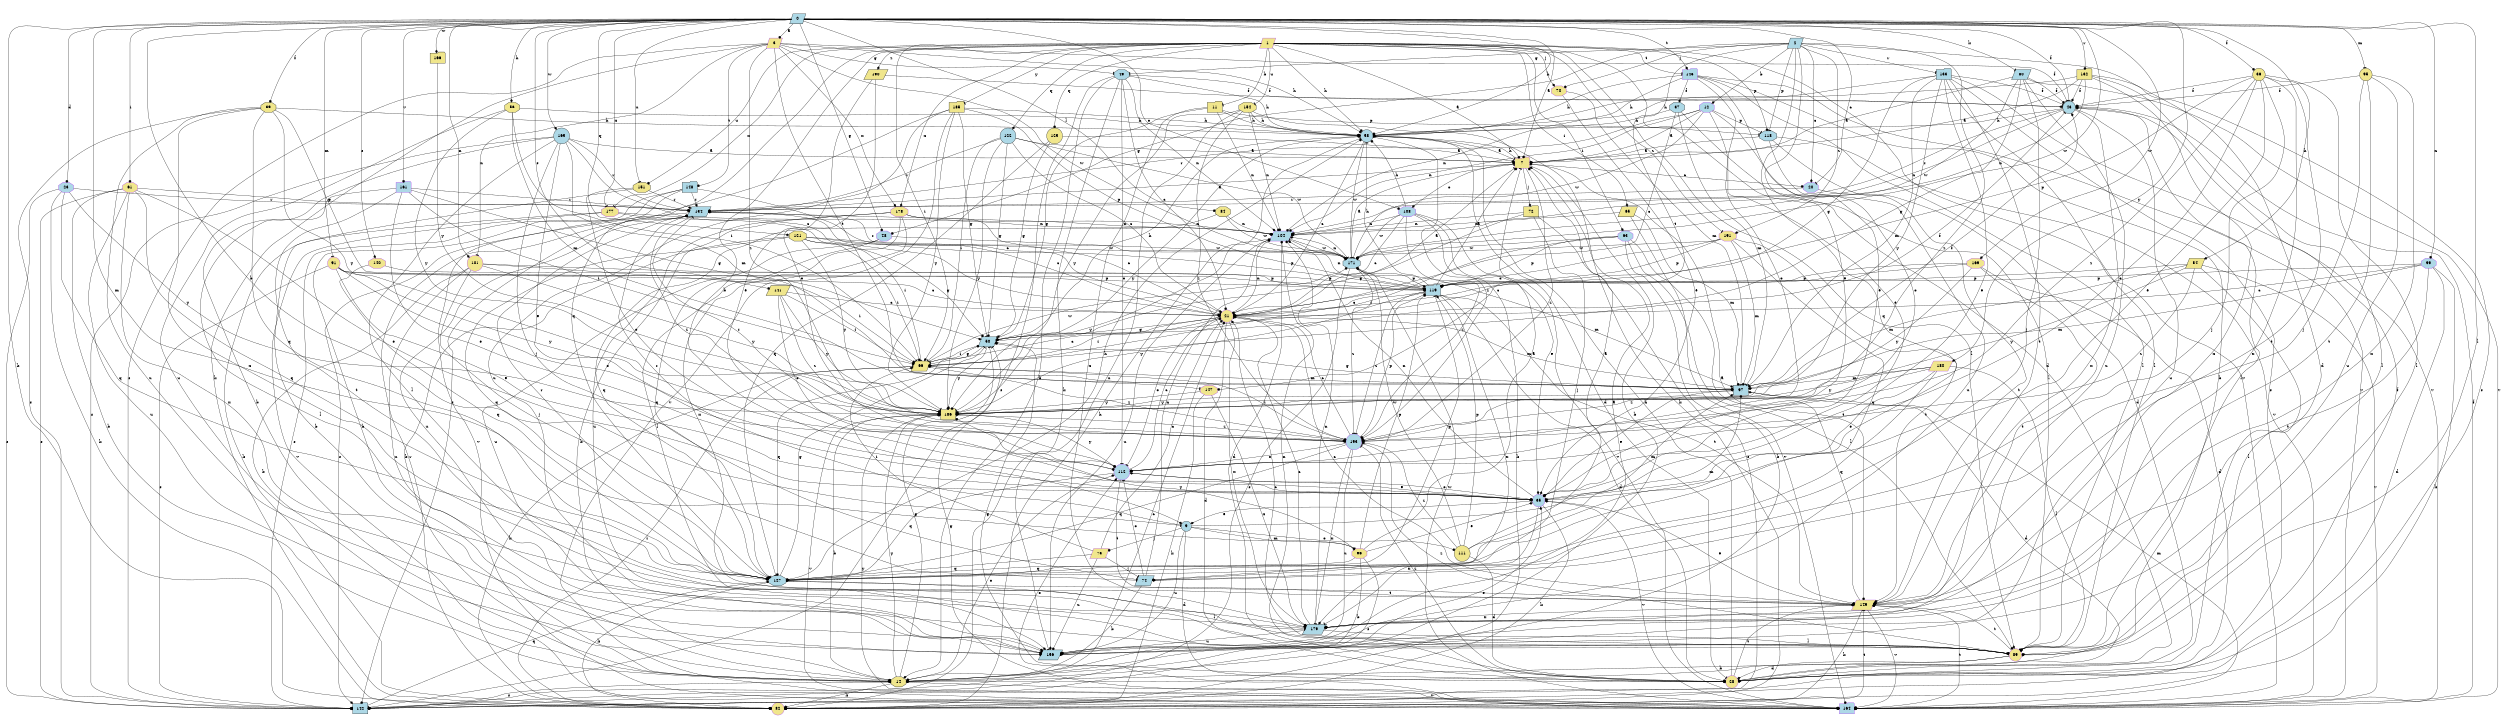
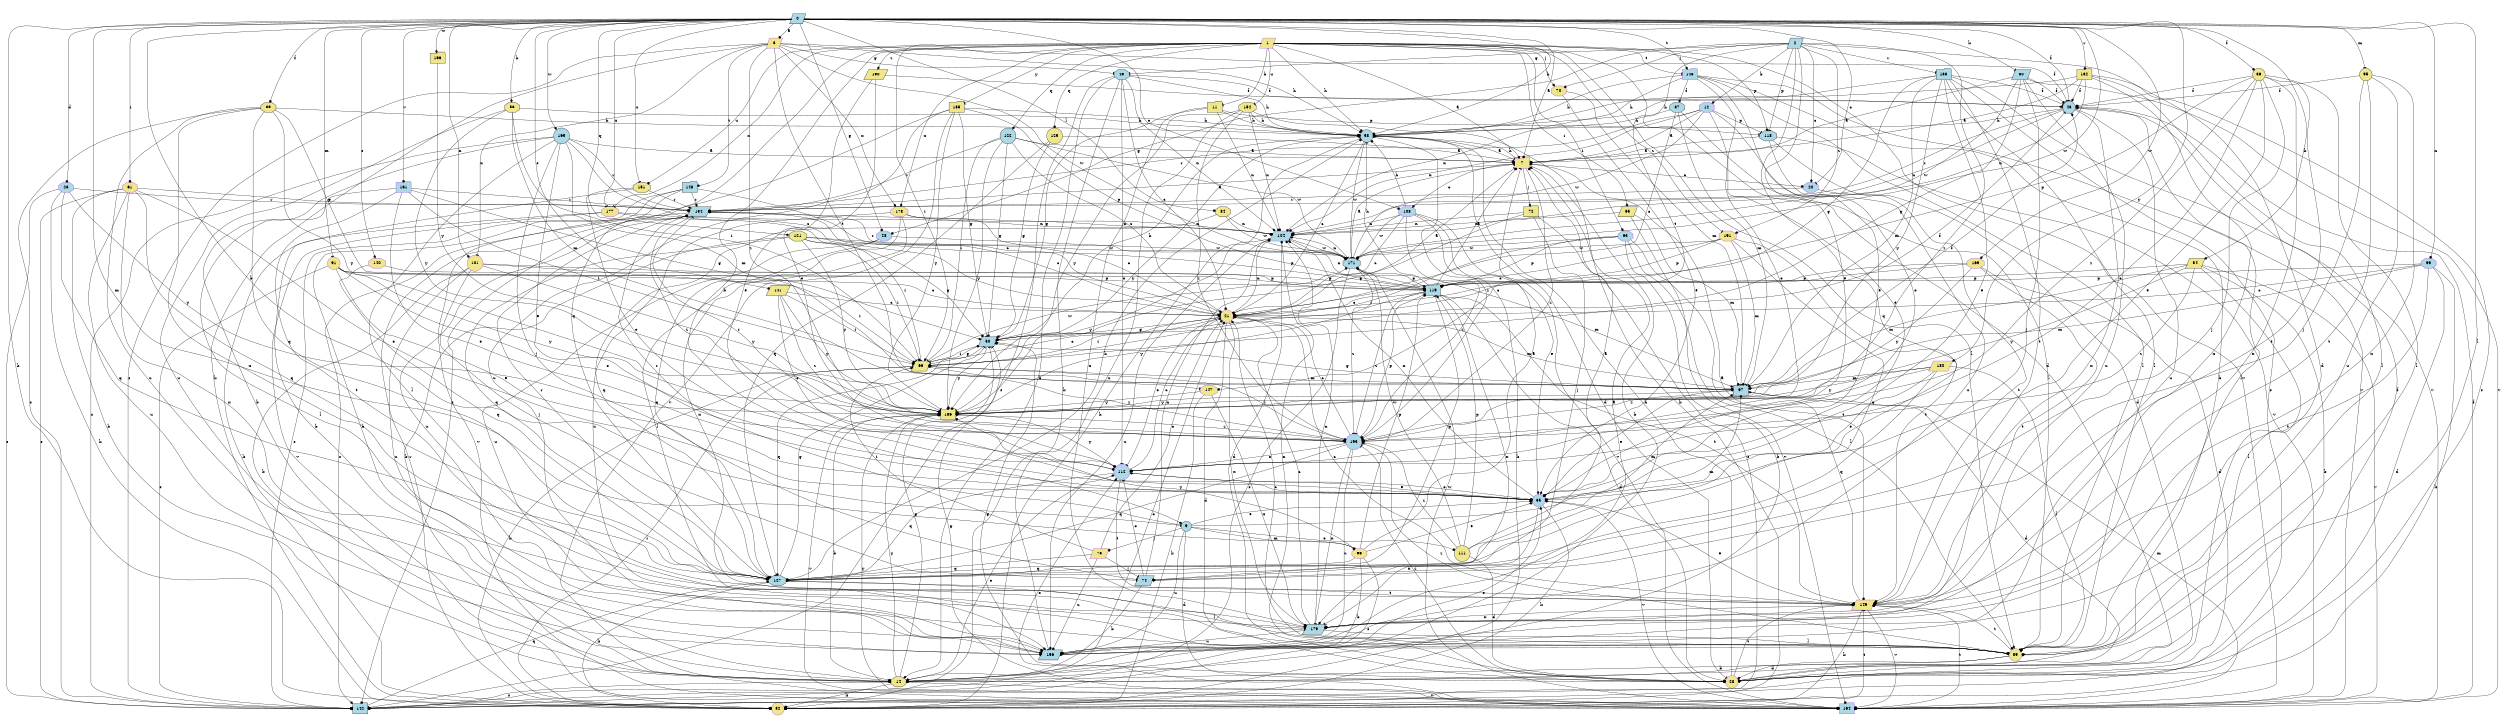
(577, 454) -> (1790, 670)
(1362, 507) -> (1359, 508)
